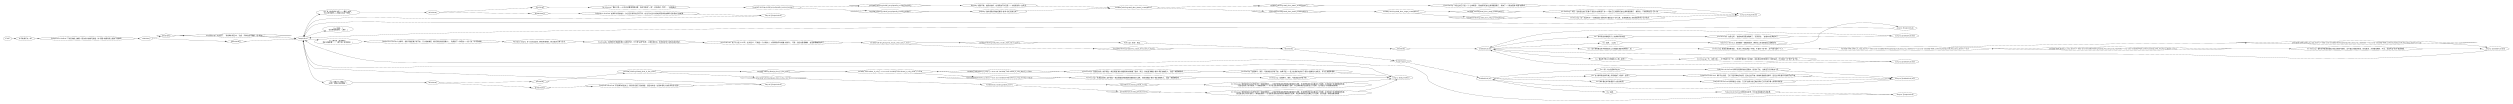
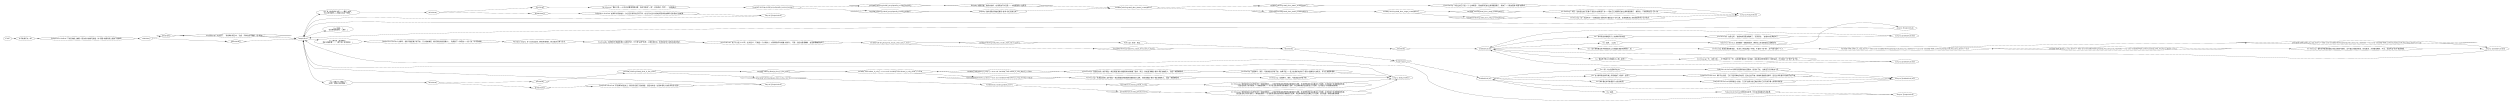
(999, 6) -> (999, 6)
